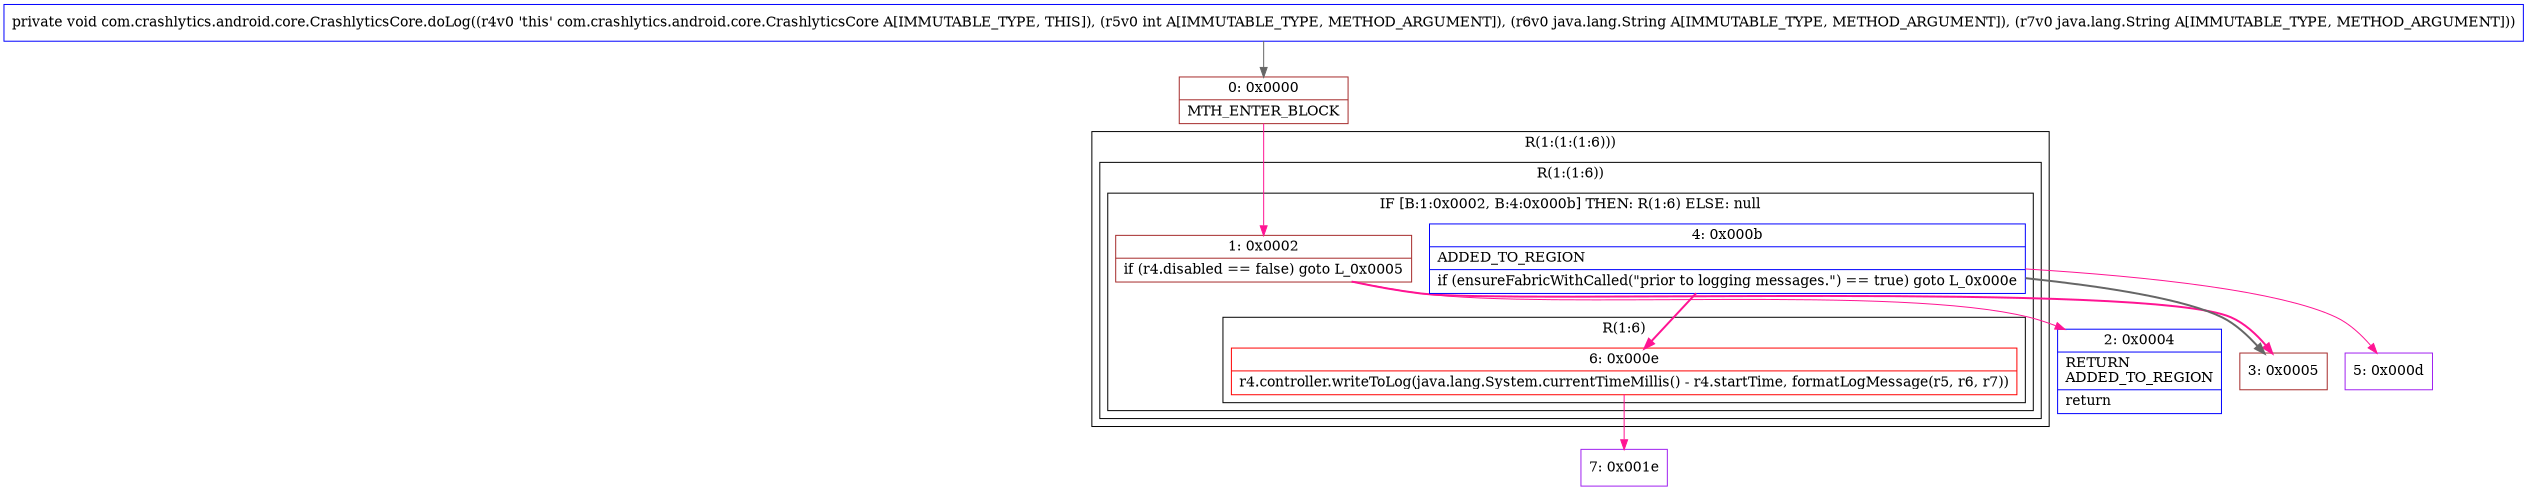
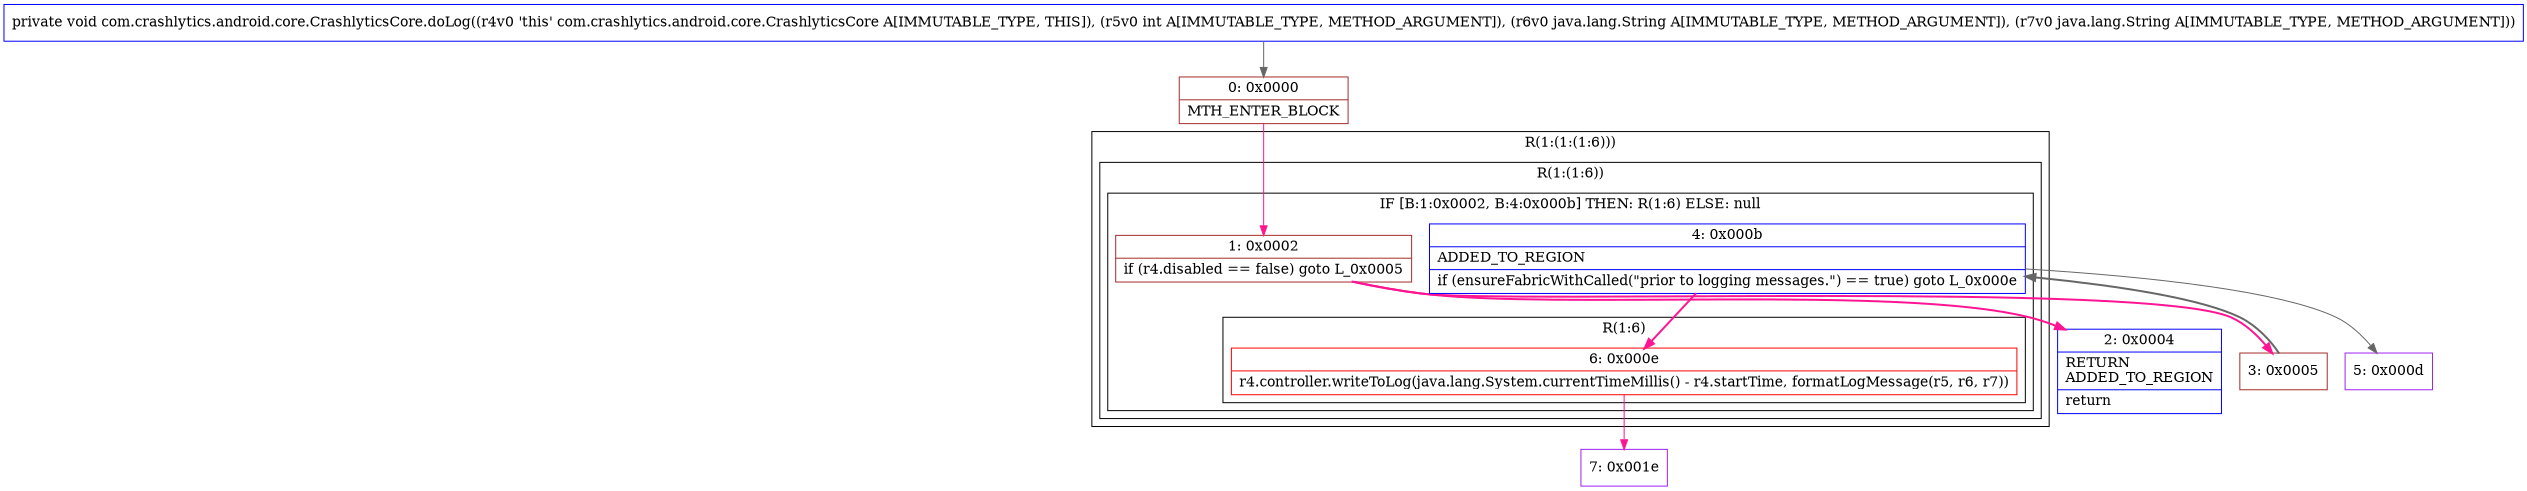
(2205, 286) -> (2205, 286)
(2148, 296) -> (2166, 296)
(1705, 300) -> (1705, 300)
